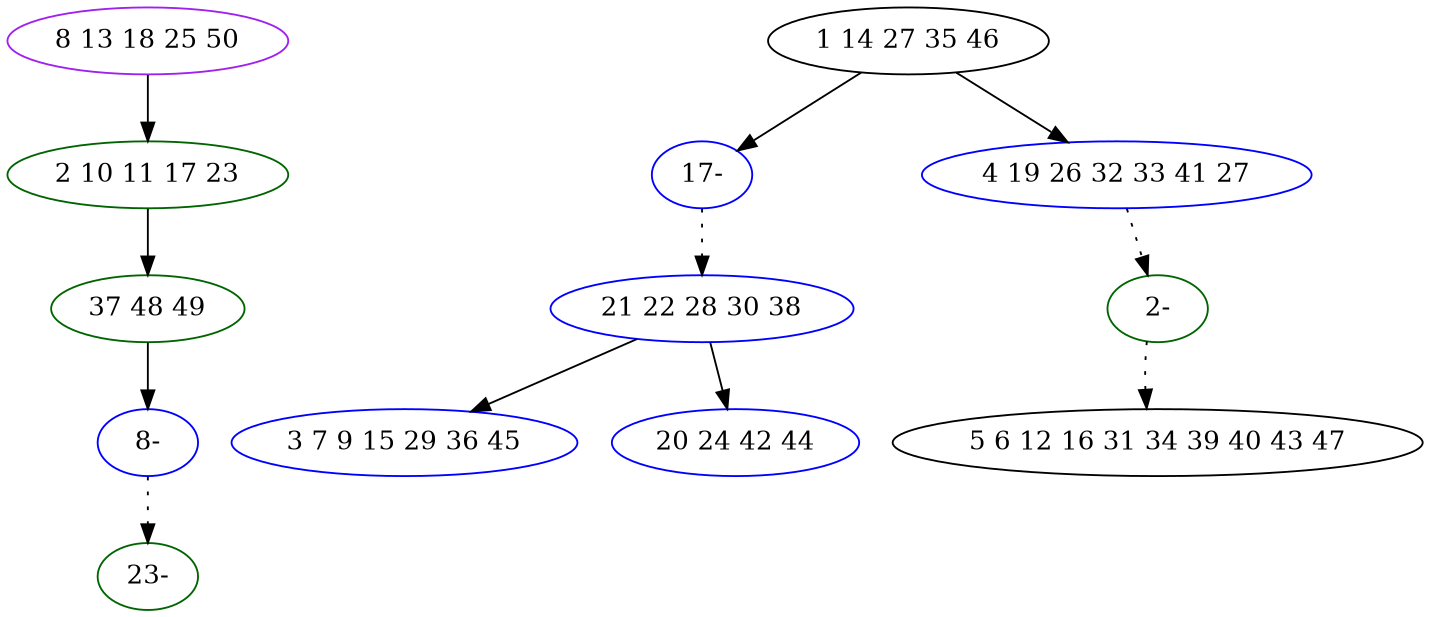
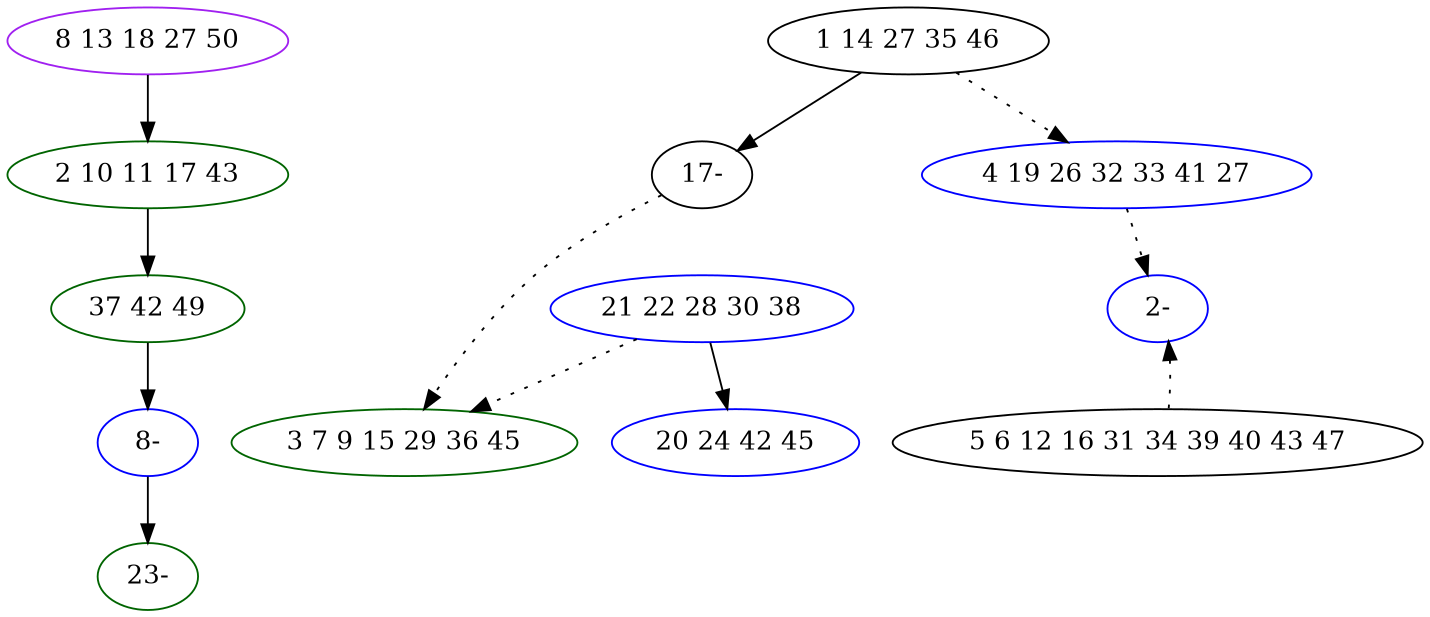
(148, 41) -> (148, 41)
(1004, 102) -> (1004, 102)
(148, 175) -> (148, 175)
(702, 175) -> (702, 175)
(702, 233) -> (533, 277)
(148, 309) -> (148, 309)
(1158, 309) -> (1158, 309)
(1145, 365) -> (1170, 384)
(563, 372) -> (563, 372)
(404, 443) -> (404, 443)
(736, 443) -> (736, 443)
(148, 500) -> (148, 500)
